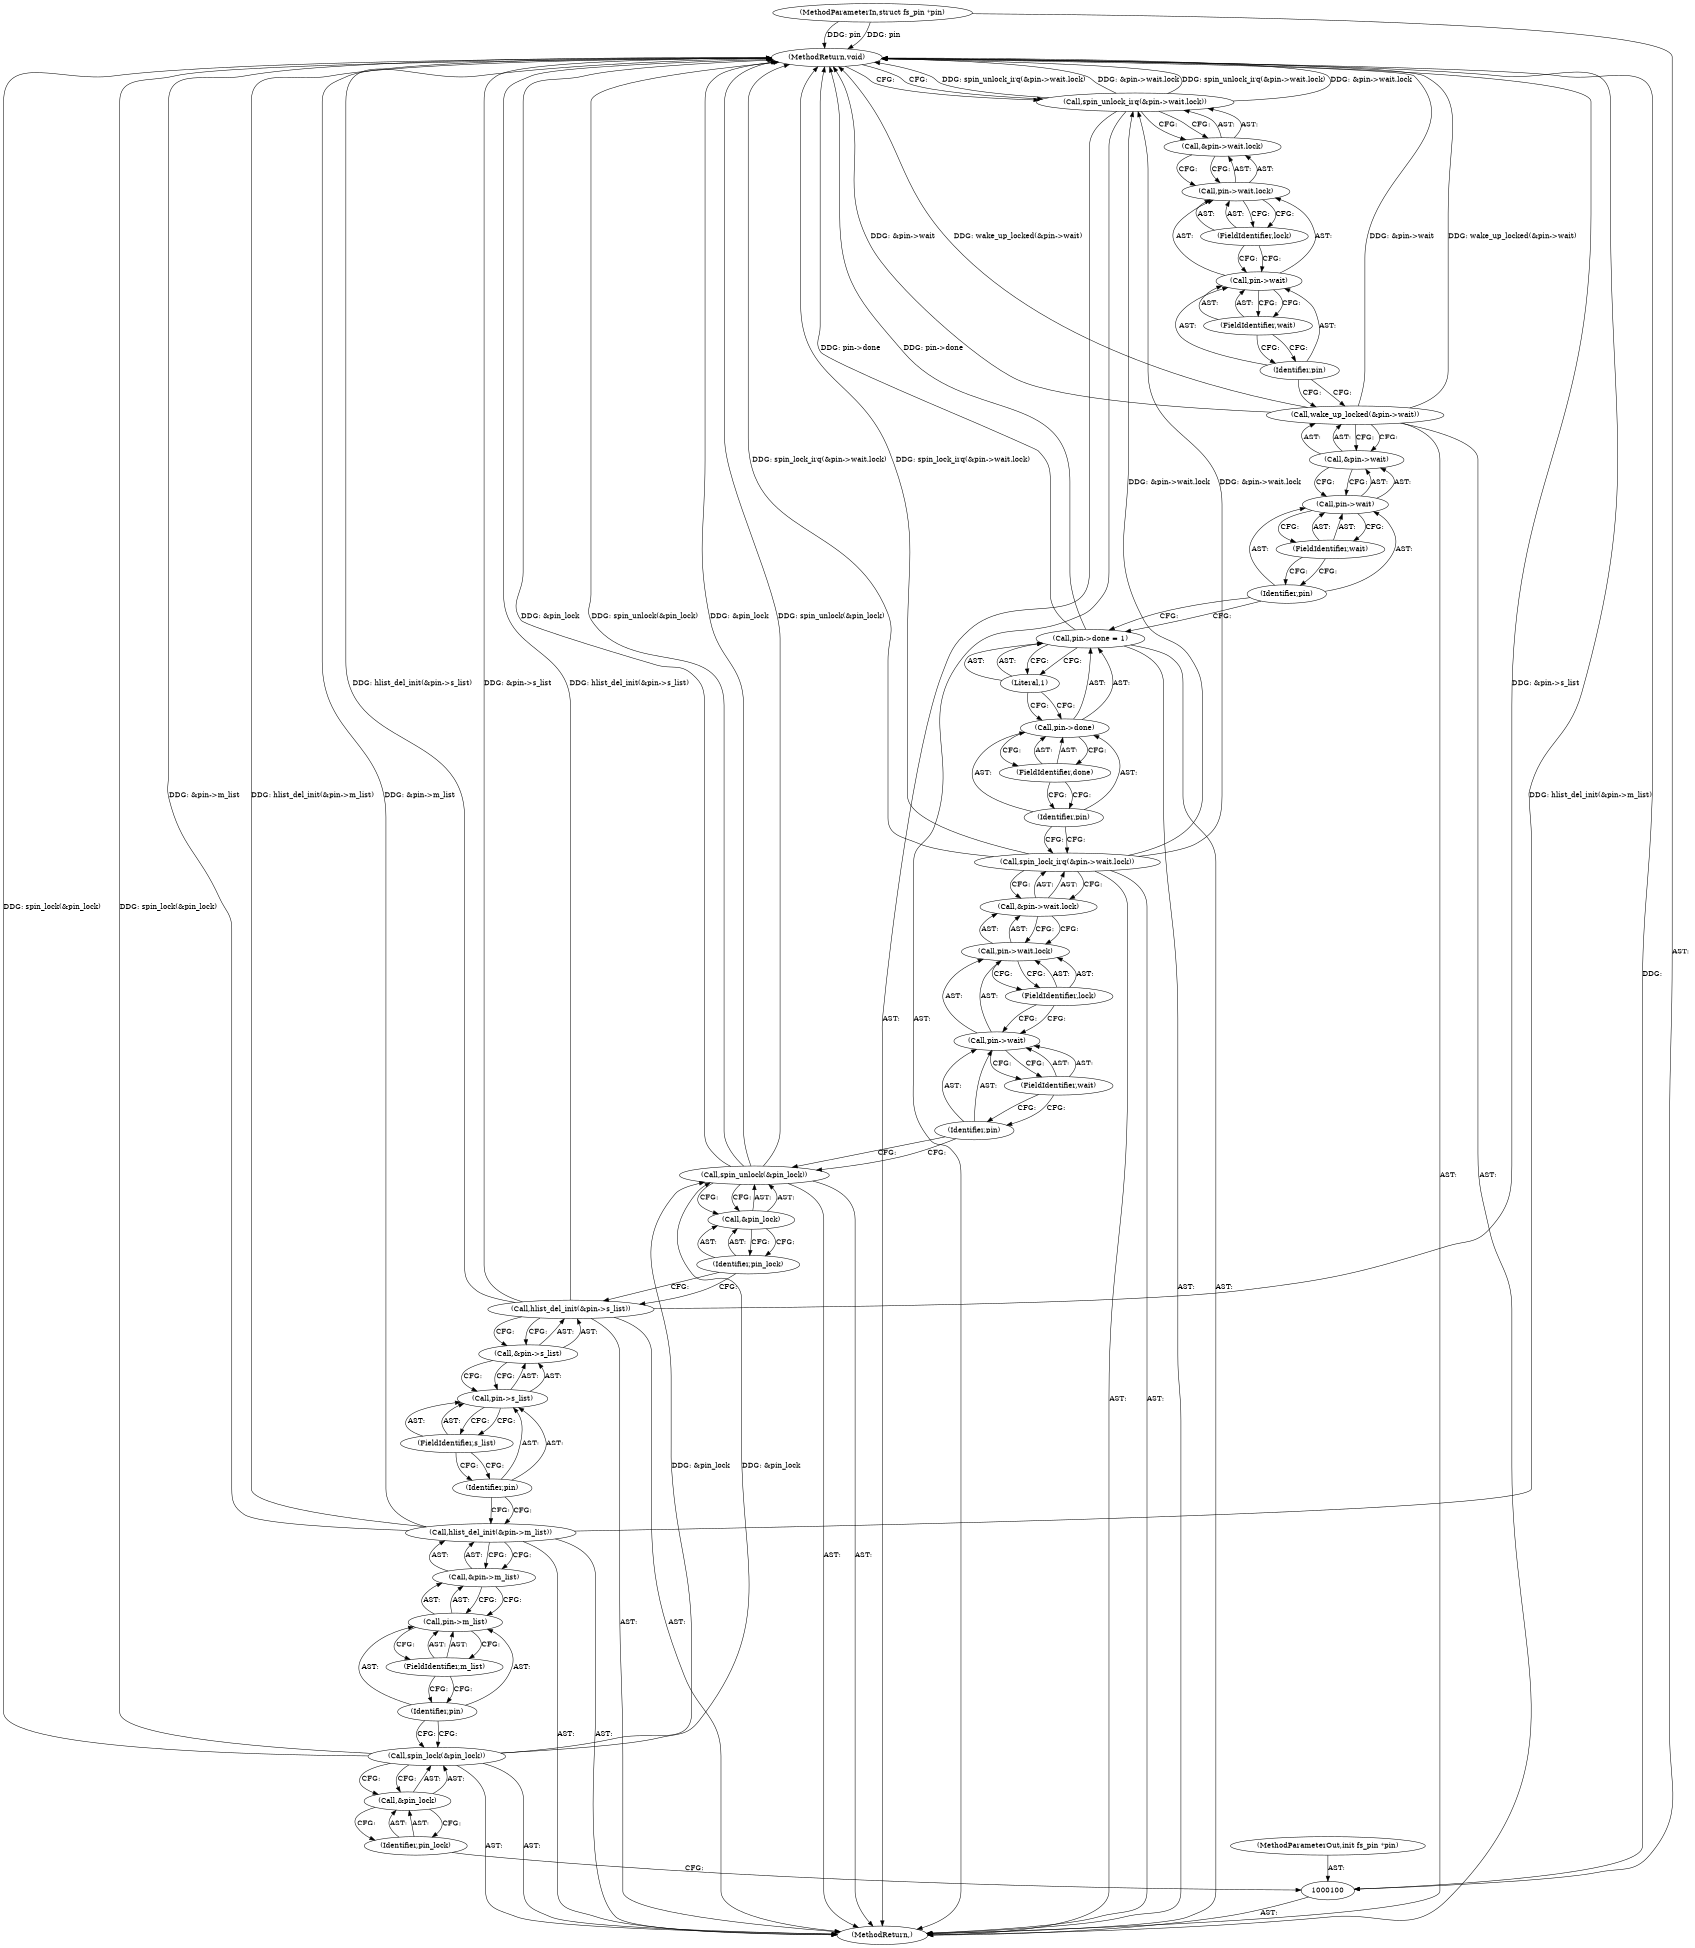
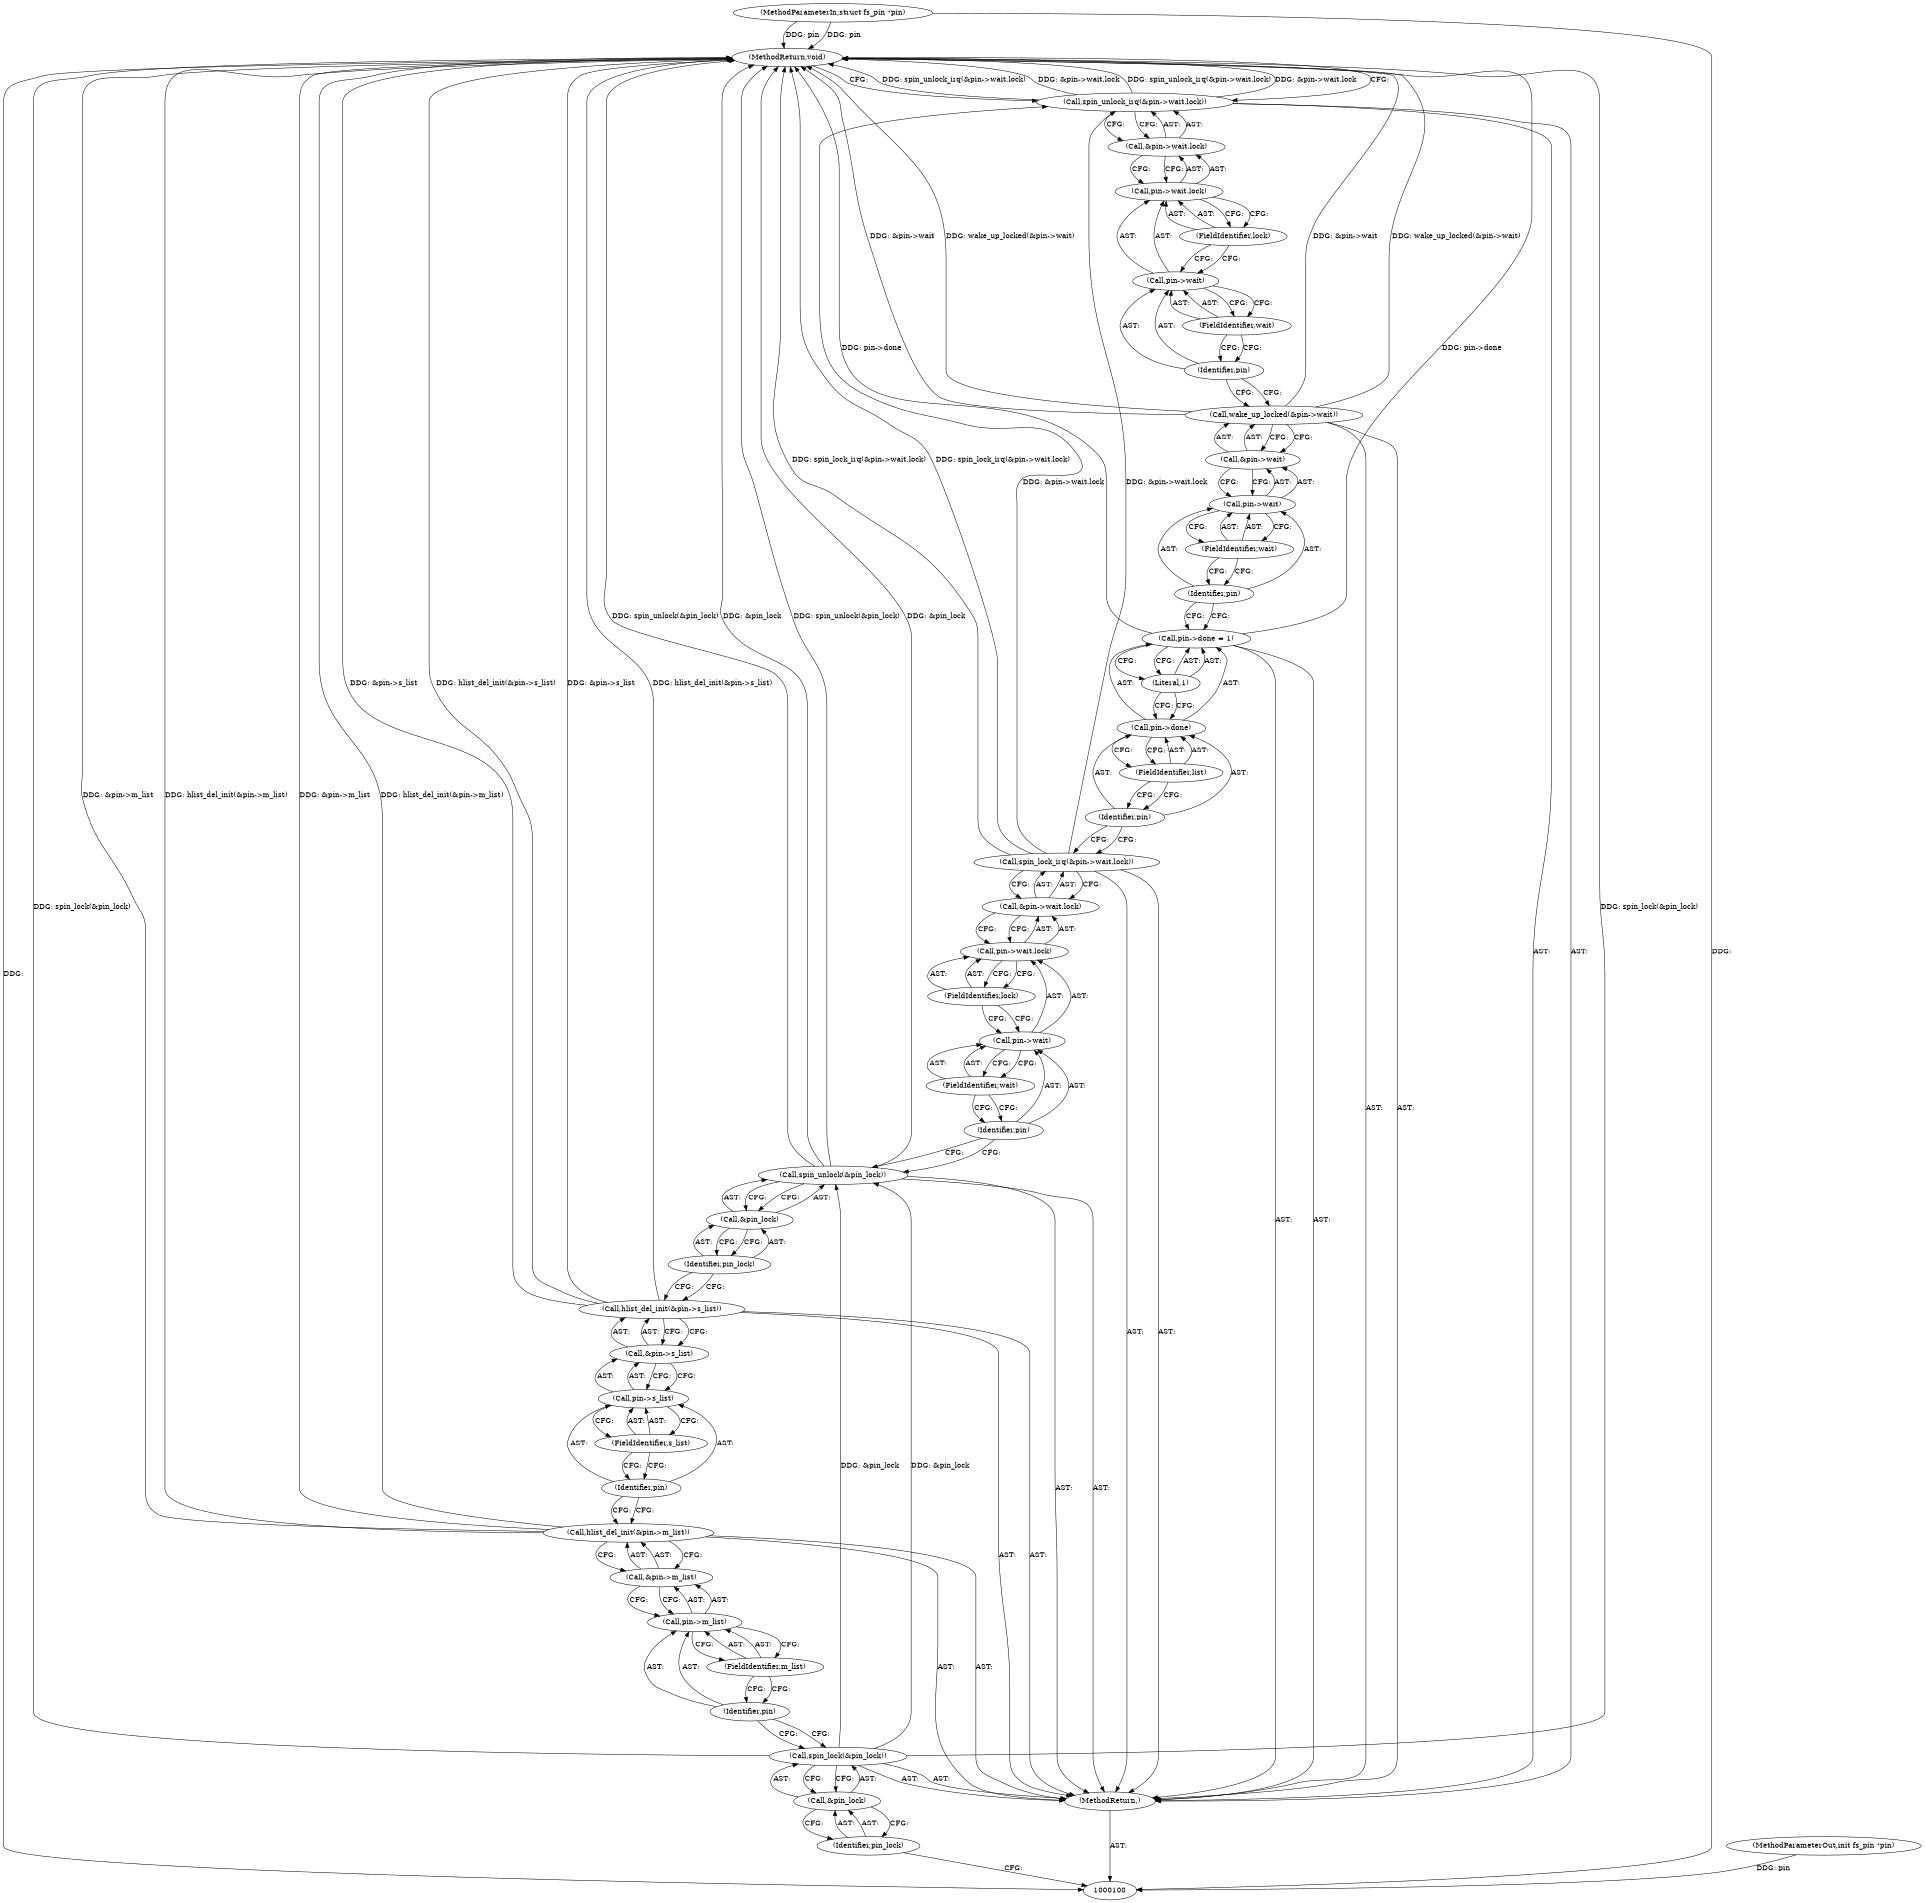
(1055, 773) -> (1171, 773)
(1682, 952) -> (1723, 952)
(1338, 1868) -> (1773, 1868)
(1207, 1919) -> (1110, 1843)
